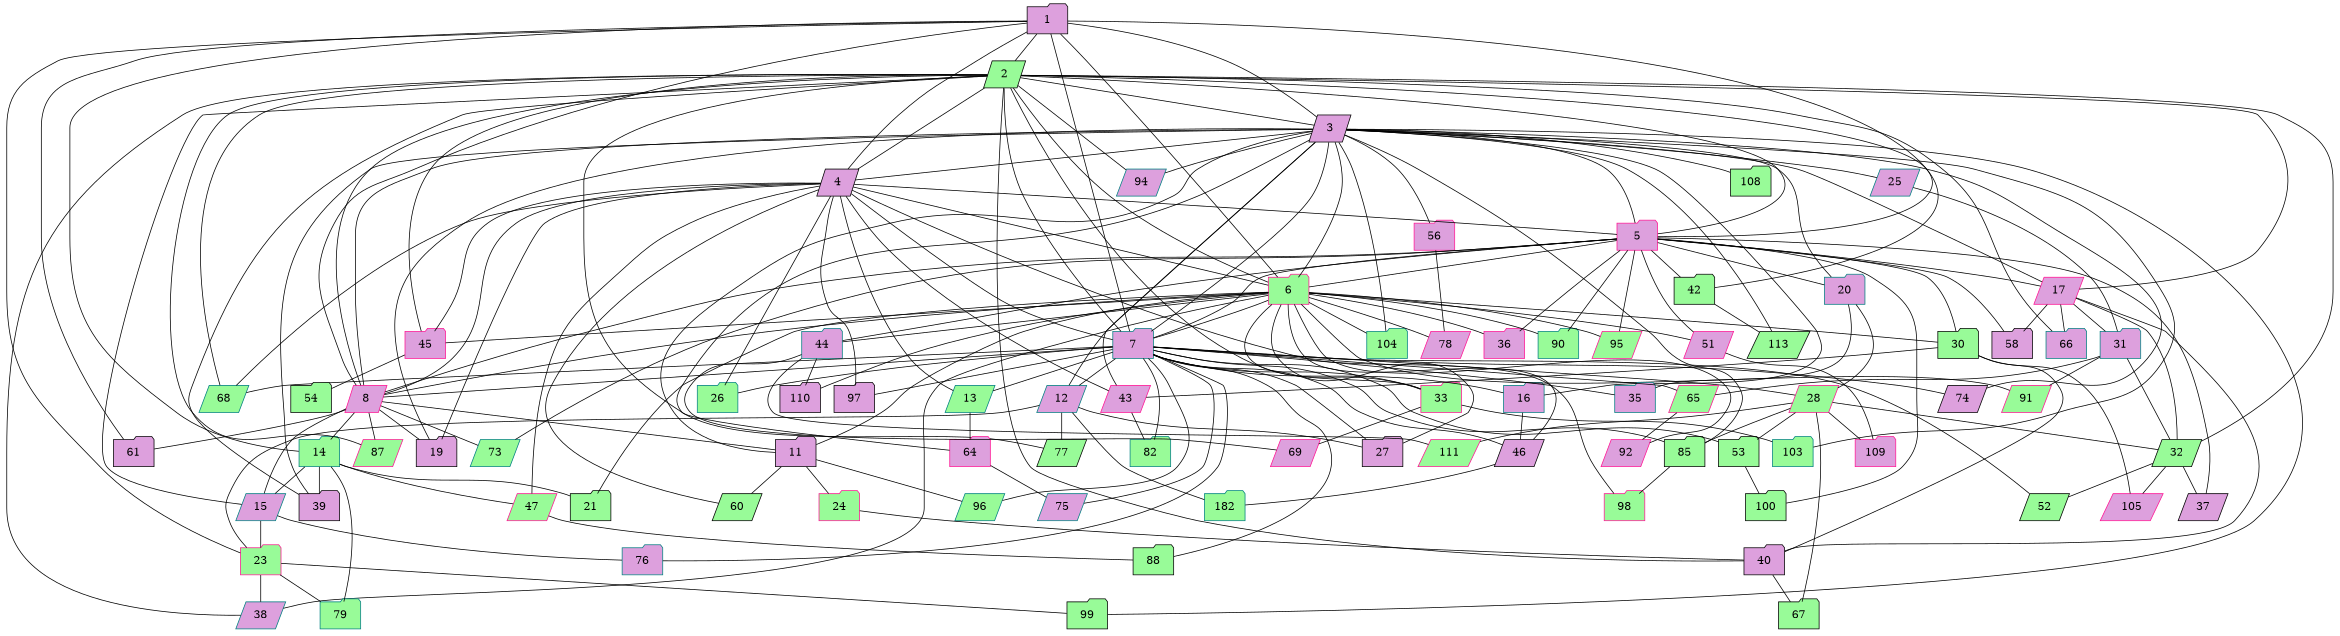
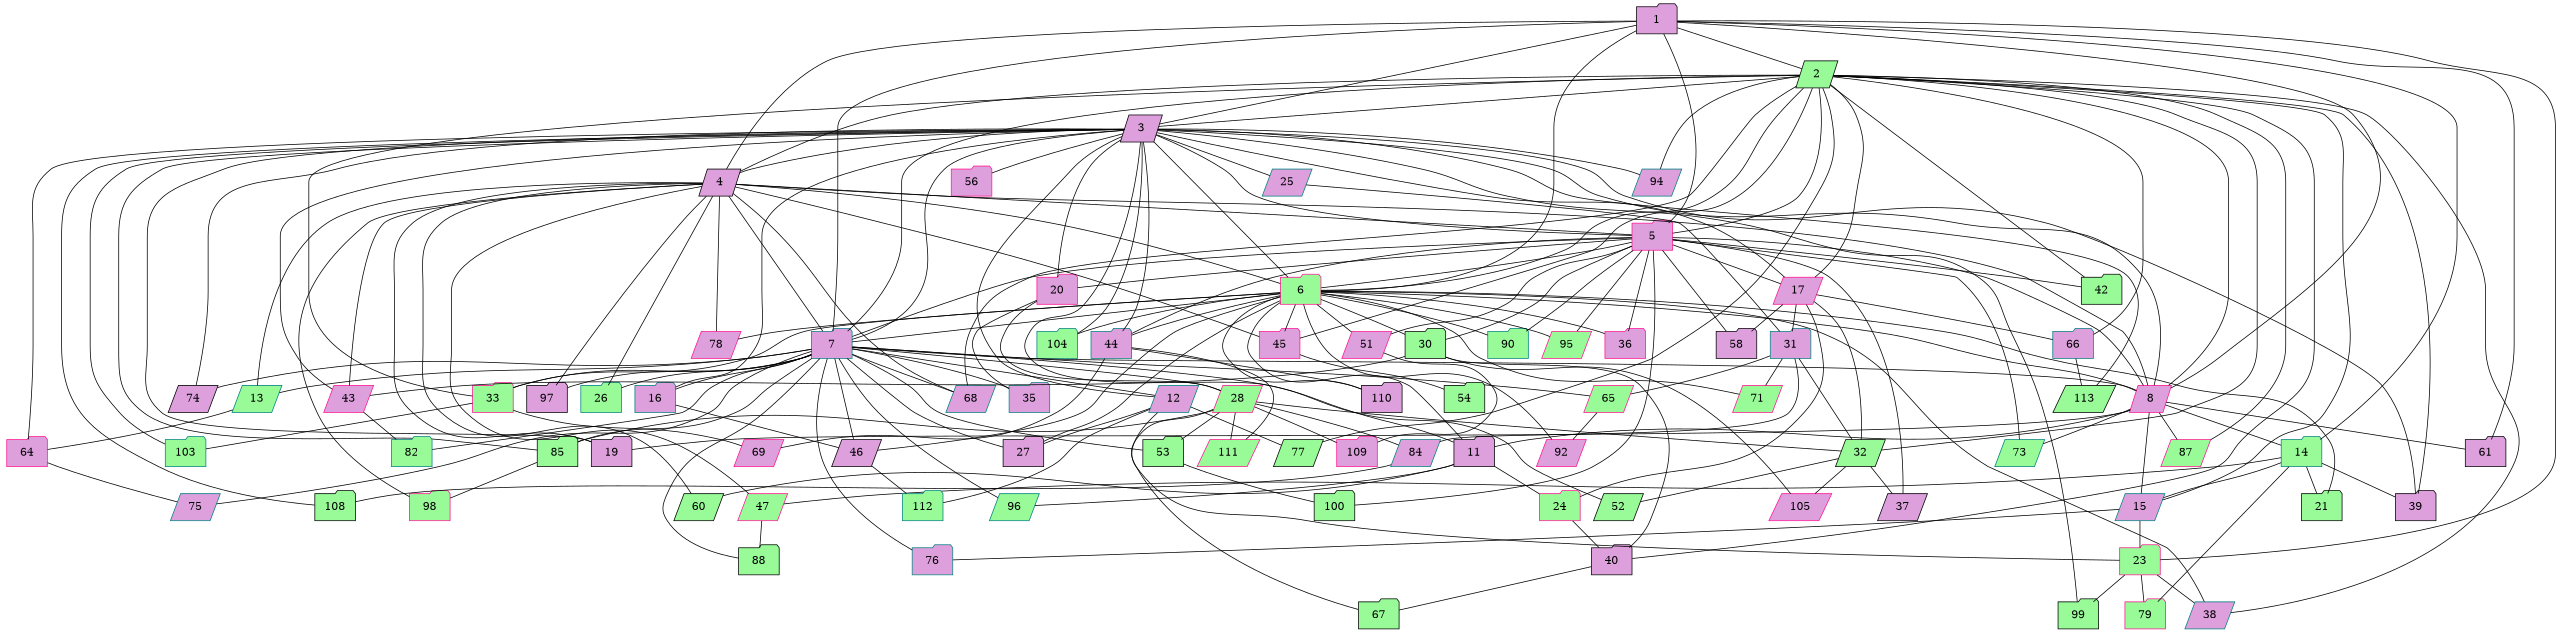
none -> (1148, 239)
(1440, 291) -> (718, 264)
(1845, 291) -> (1057, 291)
(1737, 318) -> (2079, 372)
(224, 399) -> (971, 399)
(2026, 399) -> (1757, 399)
none -> (1416, 453)
(1225, 507) -> (923, 507)
(2173, 536) -> (1746, 455)
(340, 615) -> (2145, 615)
